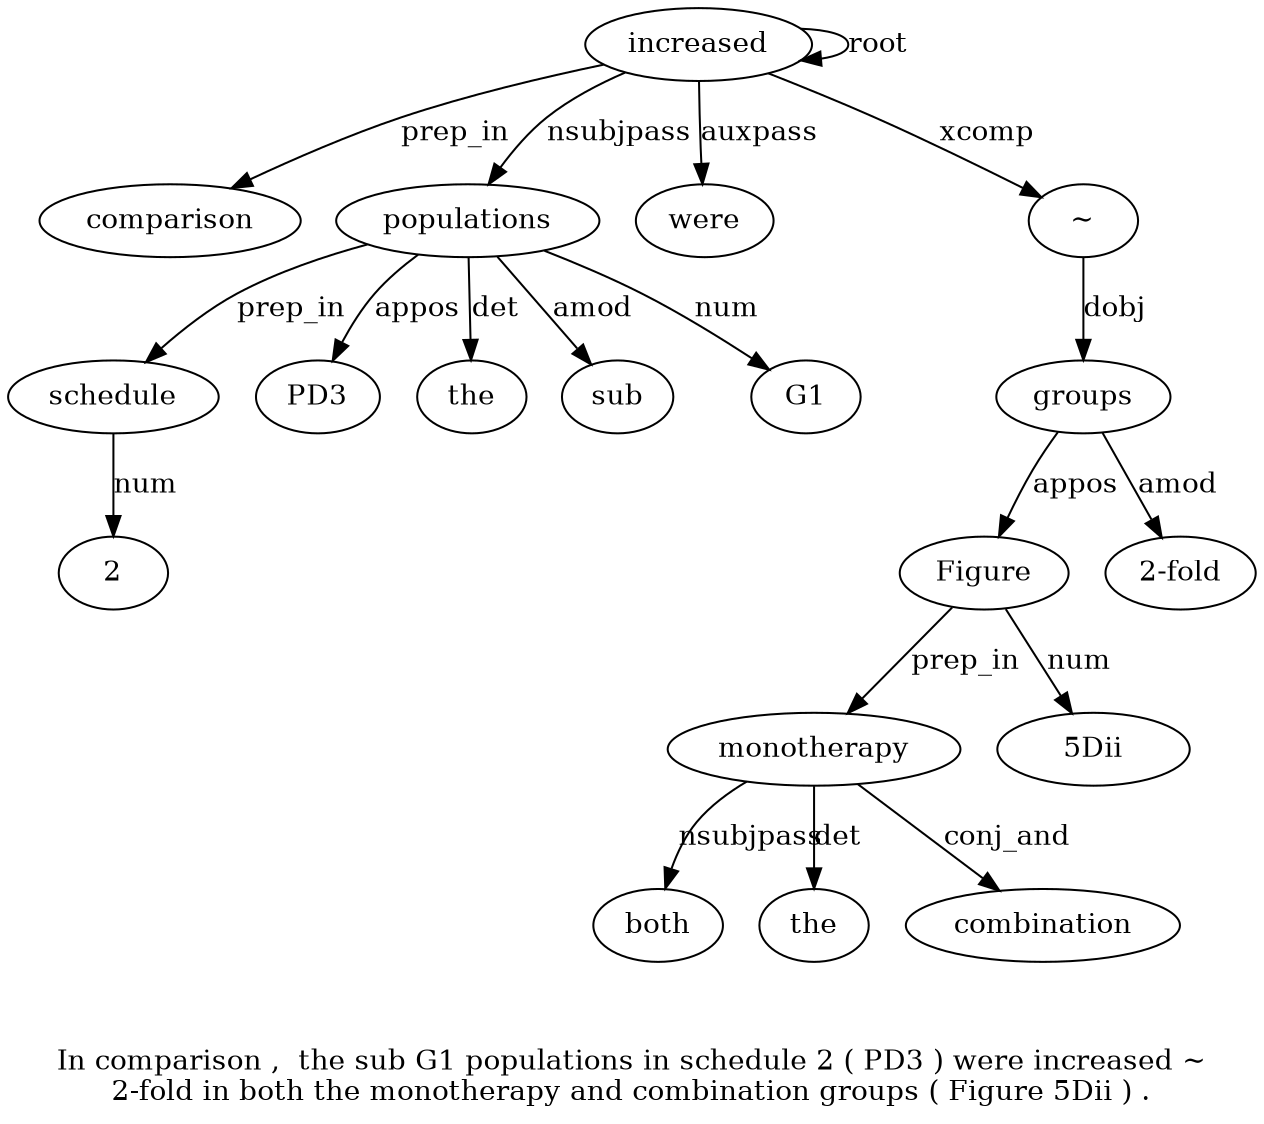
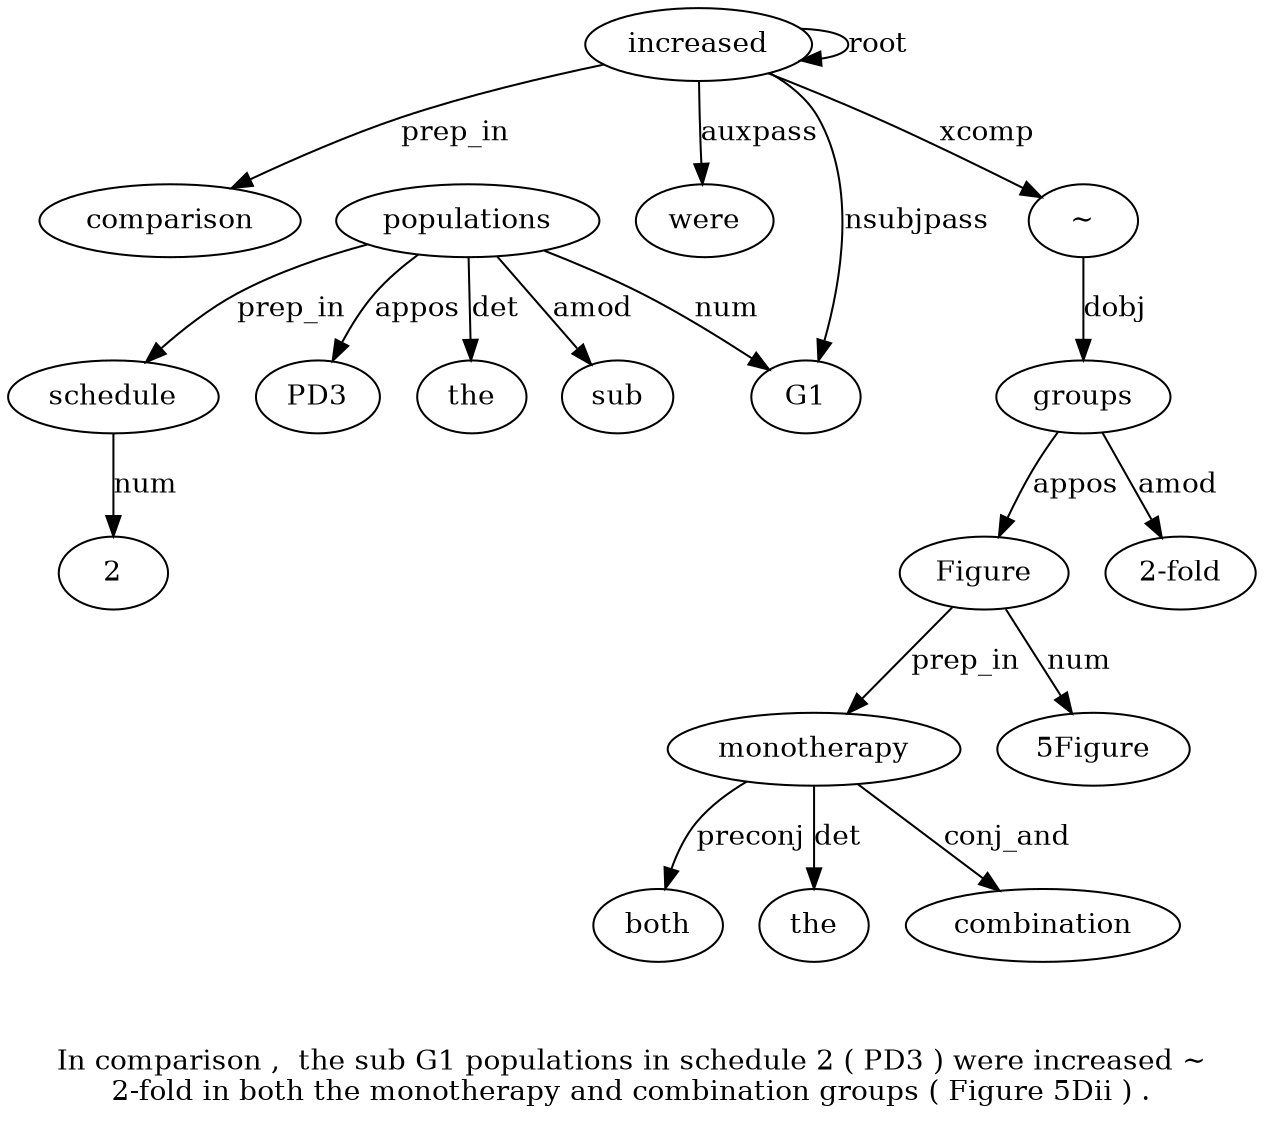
(556, 111) -> (841, 195)
(1094, 749) -> (1094, 749)
(751, 837) -> (751, 837)
